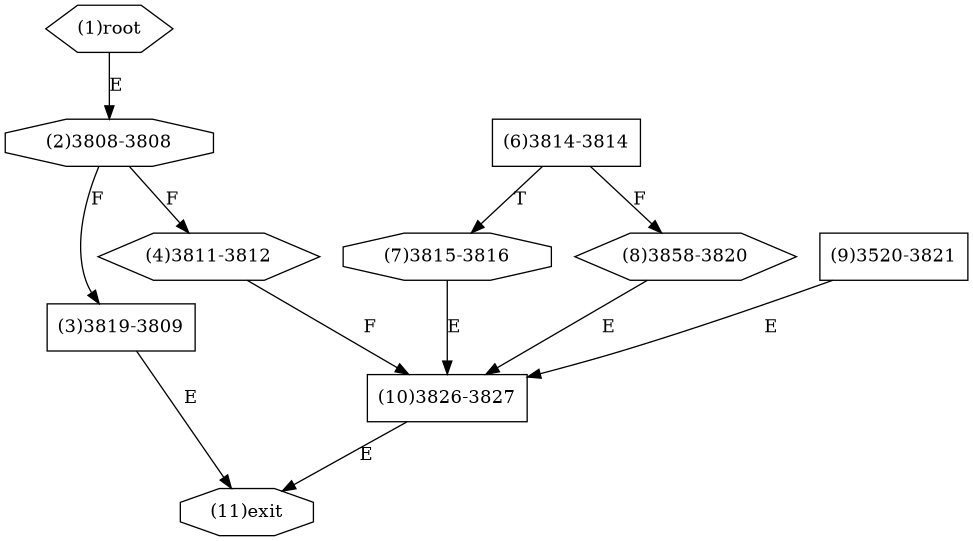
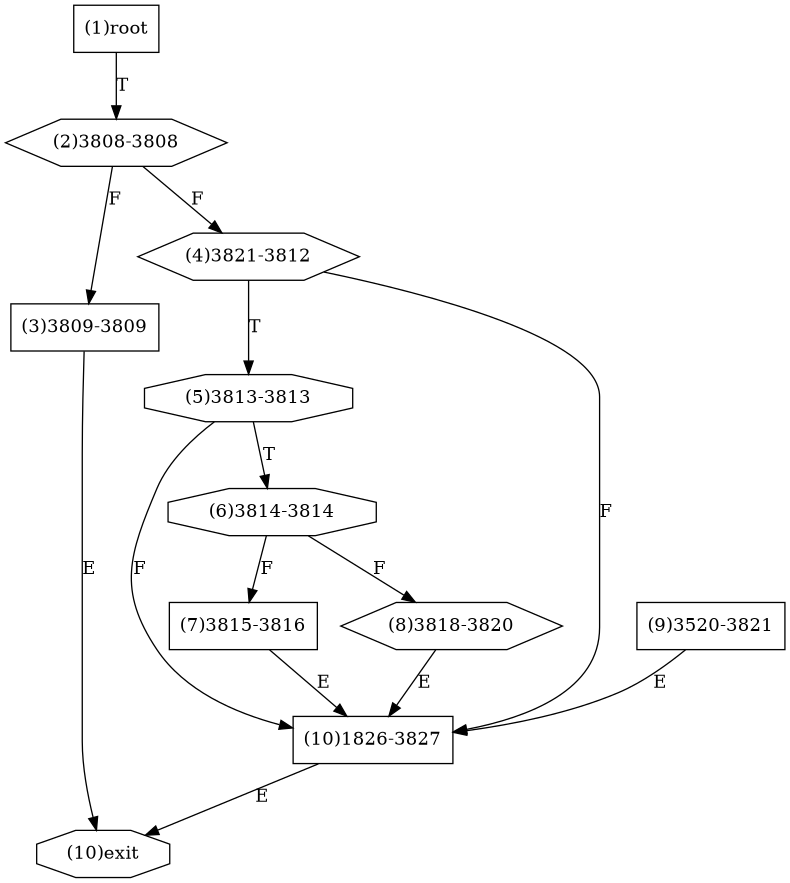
(109, 29) -> (116, 29)
(117, 86) -> (123, 86)
(109, 143) -> (116, 143)
(566, 143) -> (272, 512)
(521, 200) -> (267, 569)
(209, 257) -> (249, 257)
(447, 257) -> (243, 626)
(686, 257) -> (452, 626)
(121, 327) -> (85, 327)
none -> (249, 398)
(447, 398) -> (373, 740)
(247, 512) -> (103, 854)
